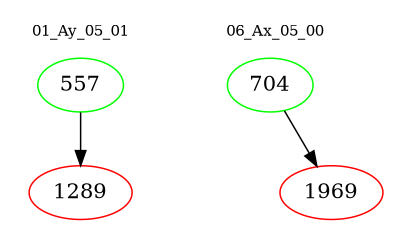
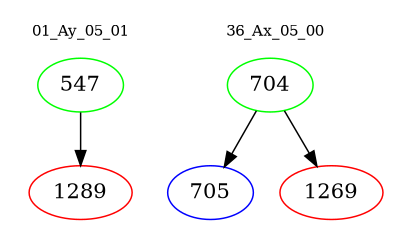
(275, 32) -> (275, 32)
(81, 85) -> (81, 85)
none -> (211, 193)
(331, 193) -> (331, 193)
